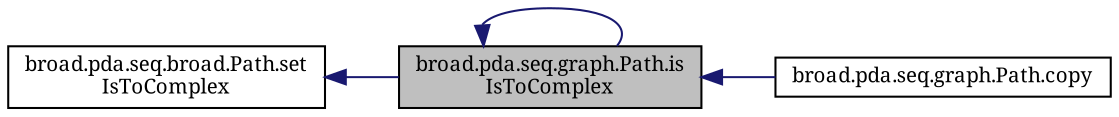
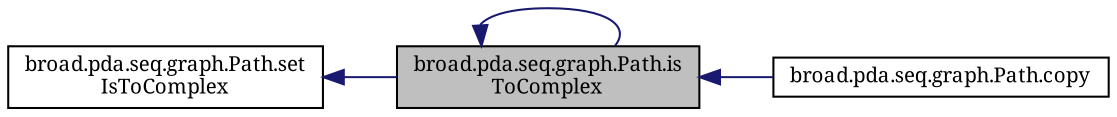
(167, 77) -> (166, 77)
(550, 77) -> (548, 77)
